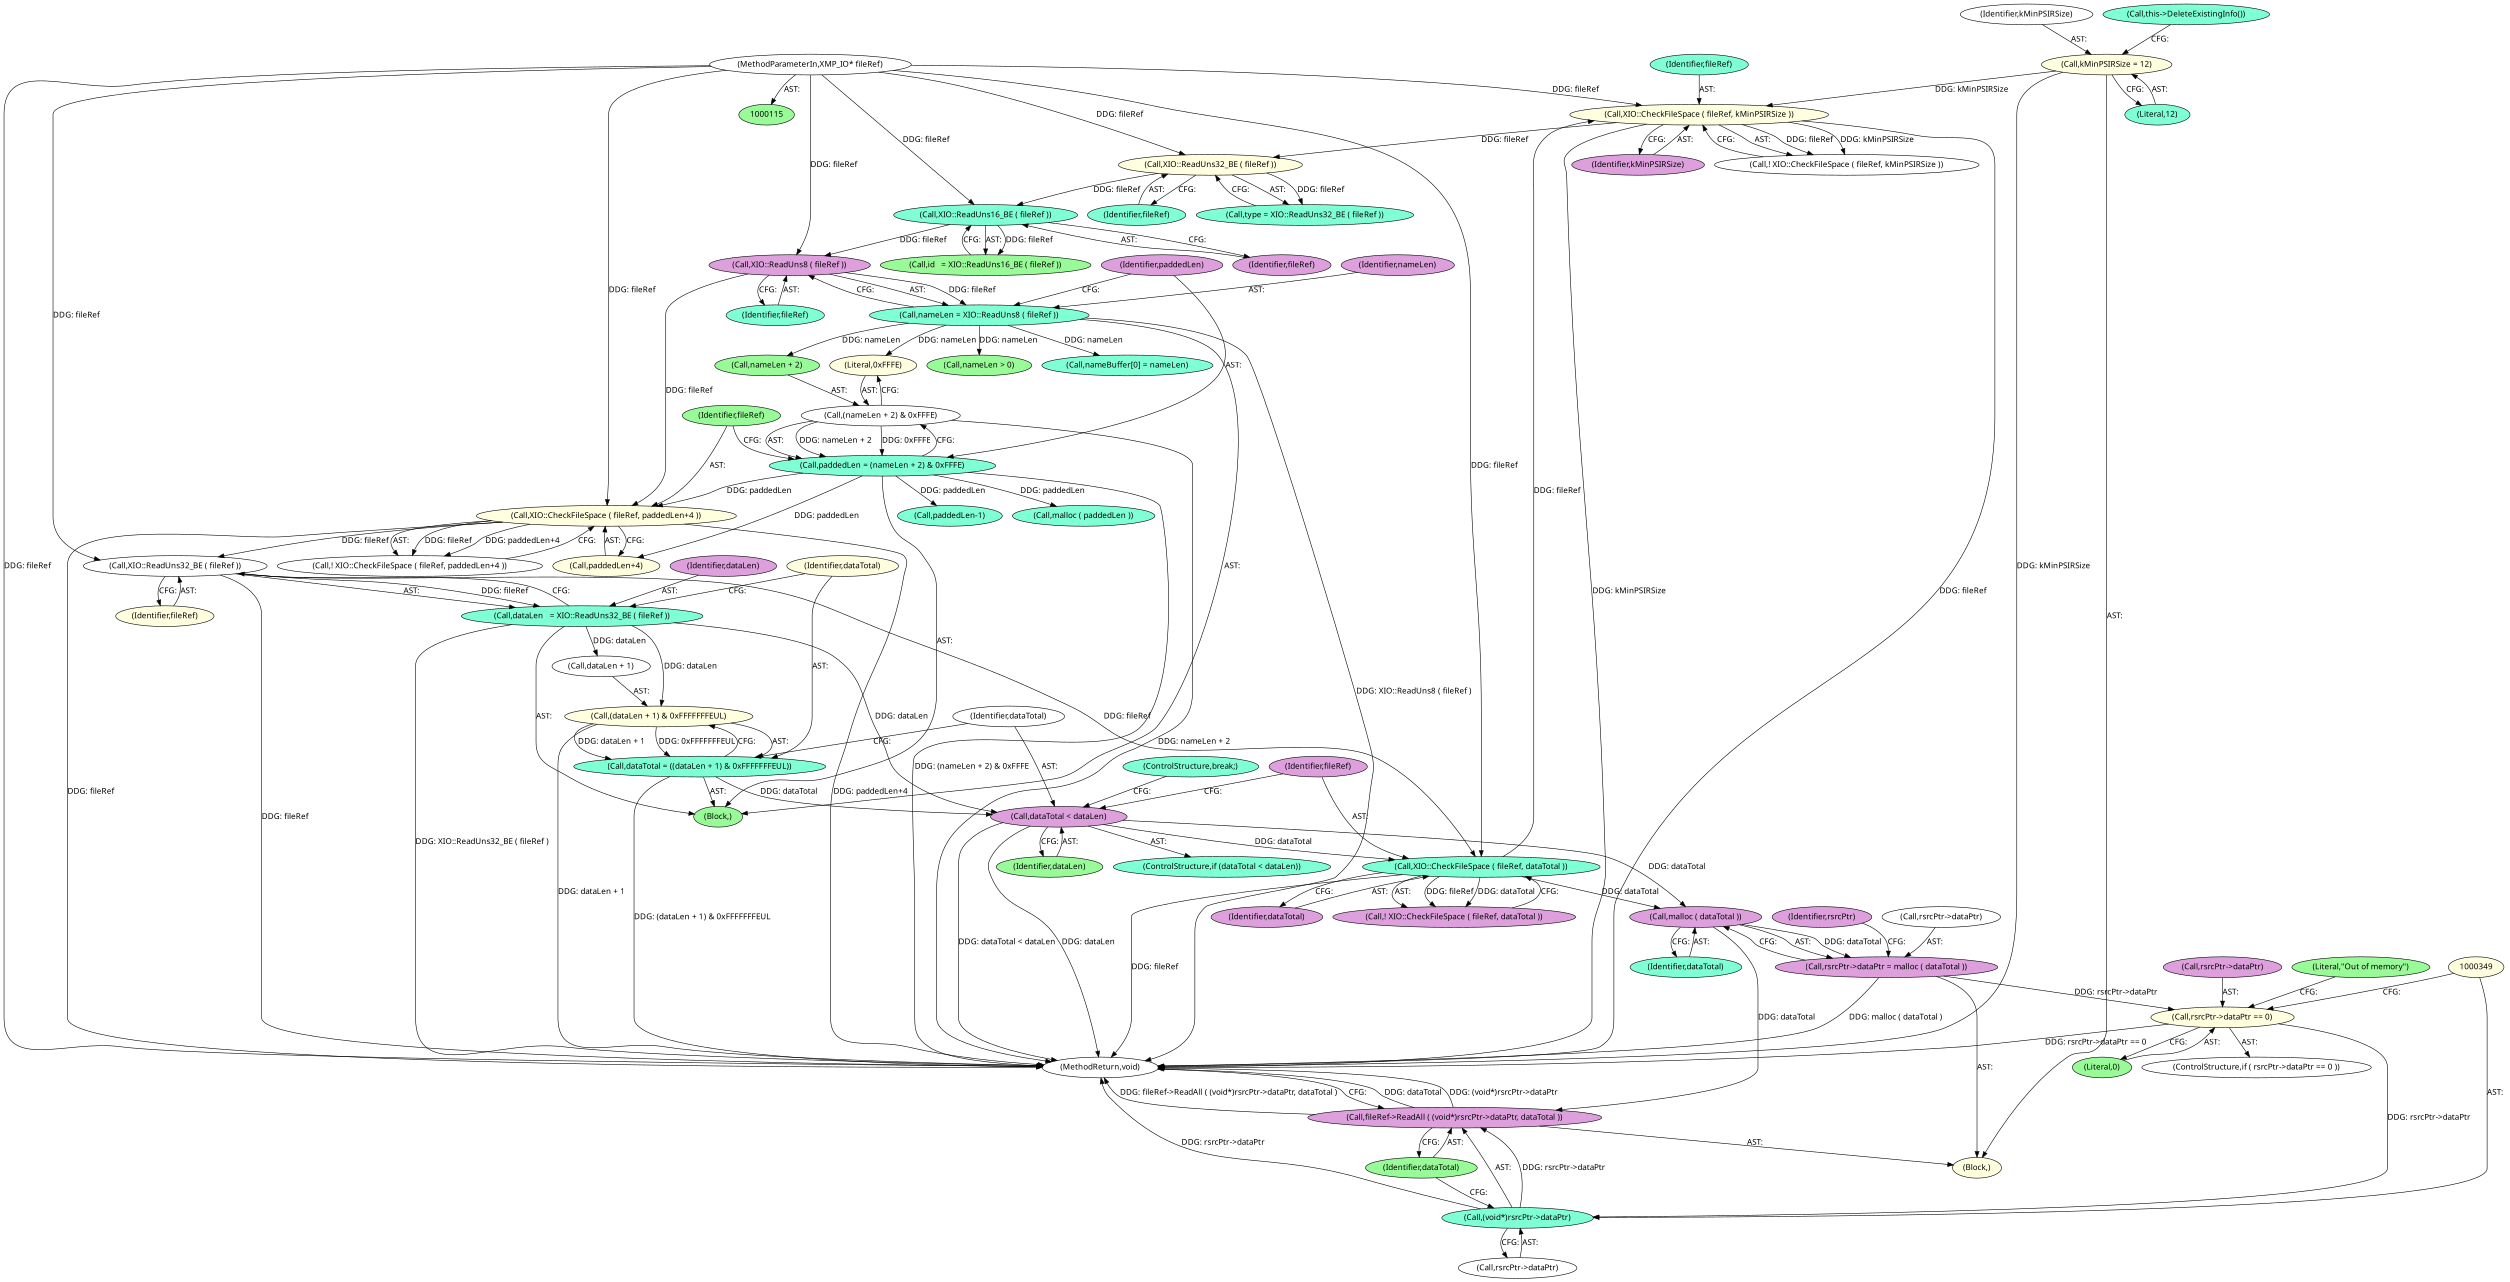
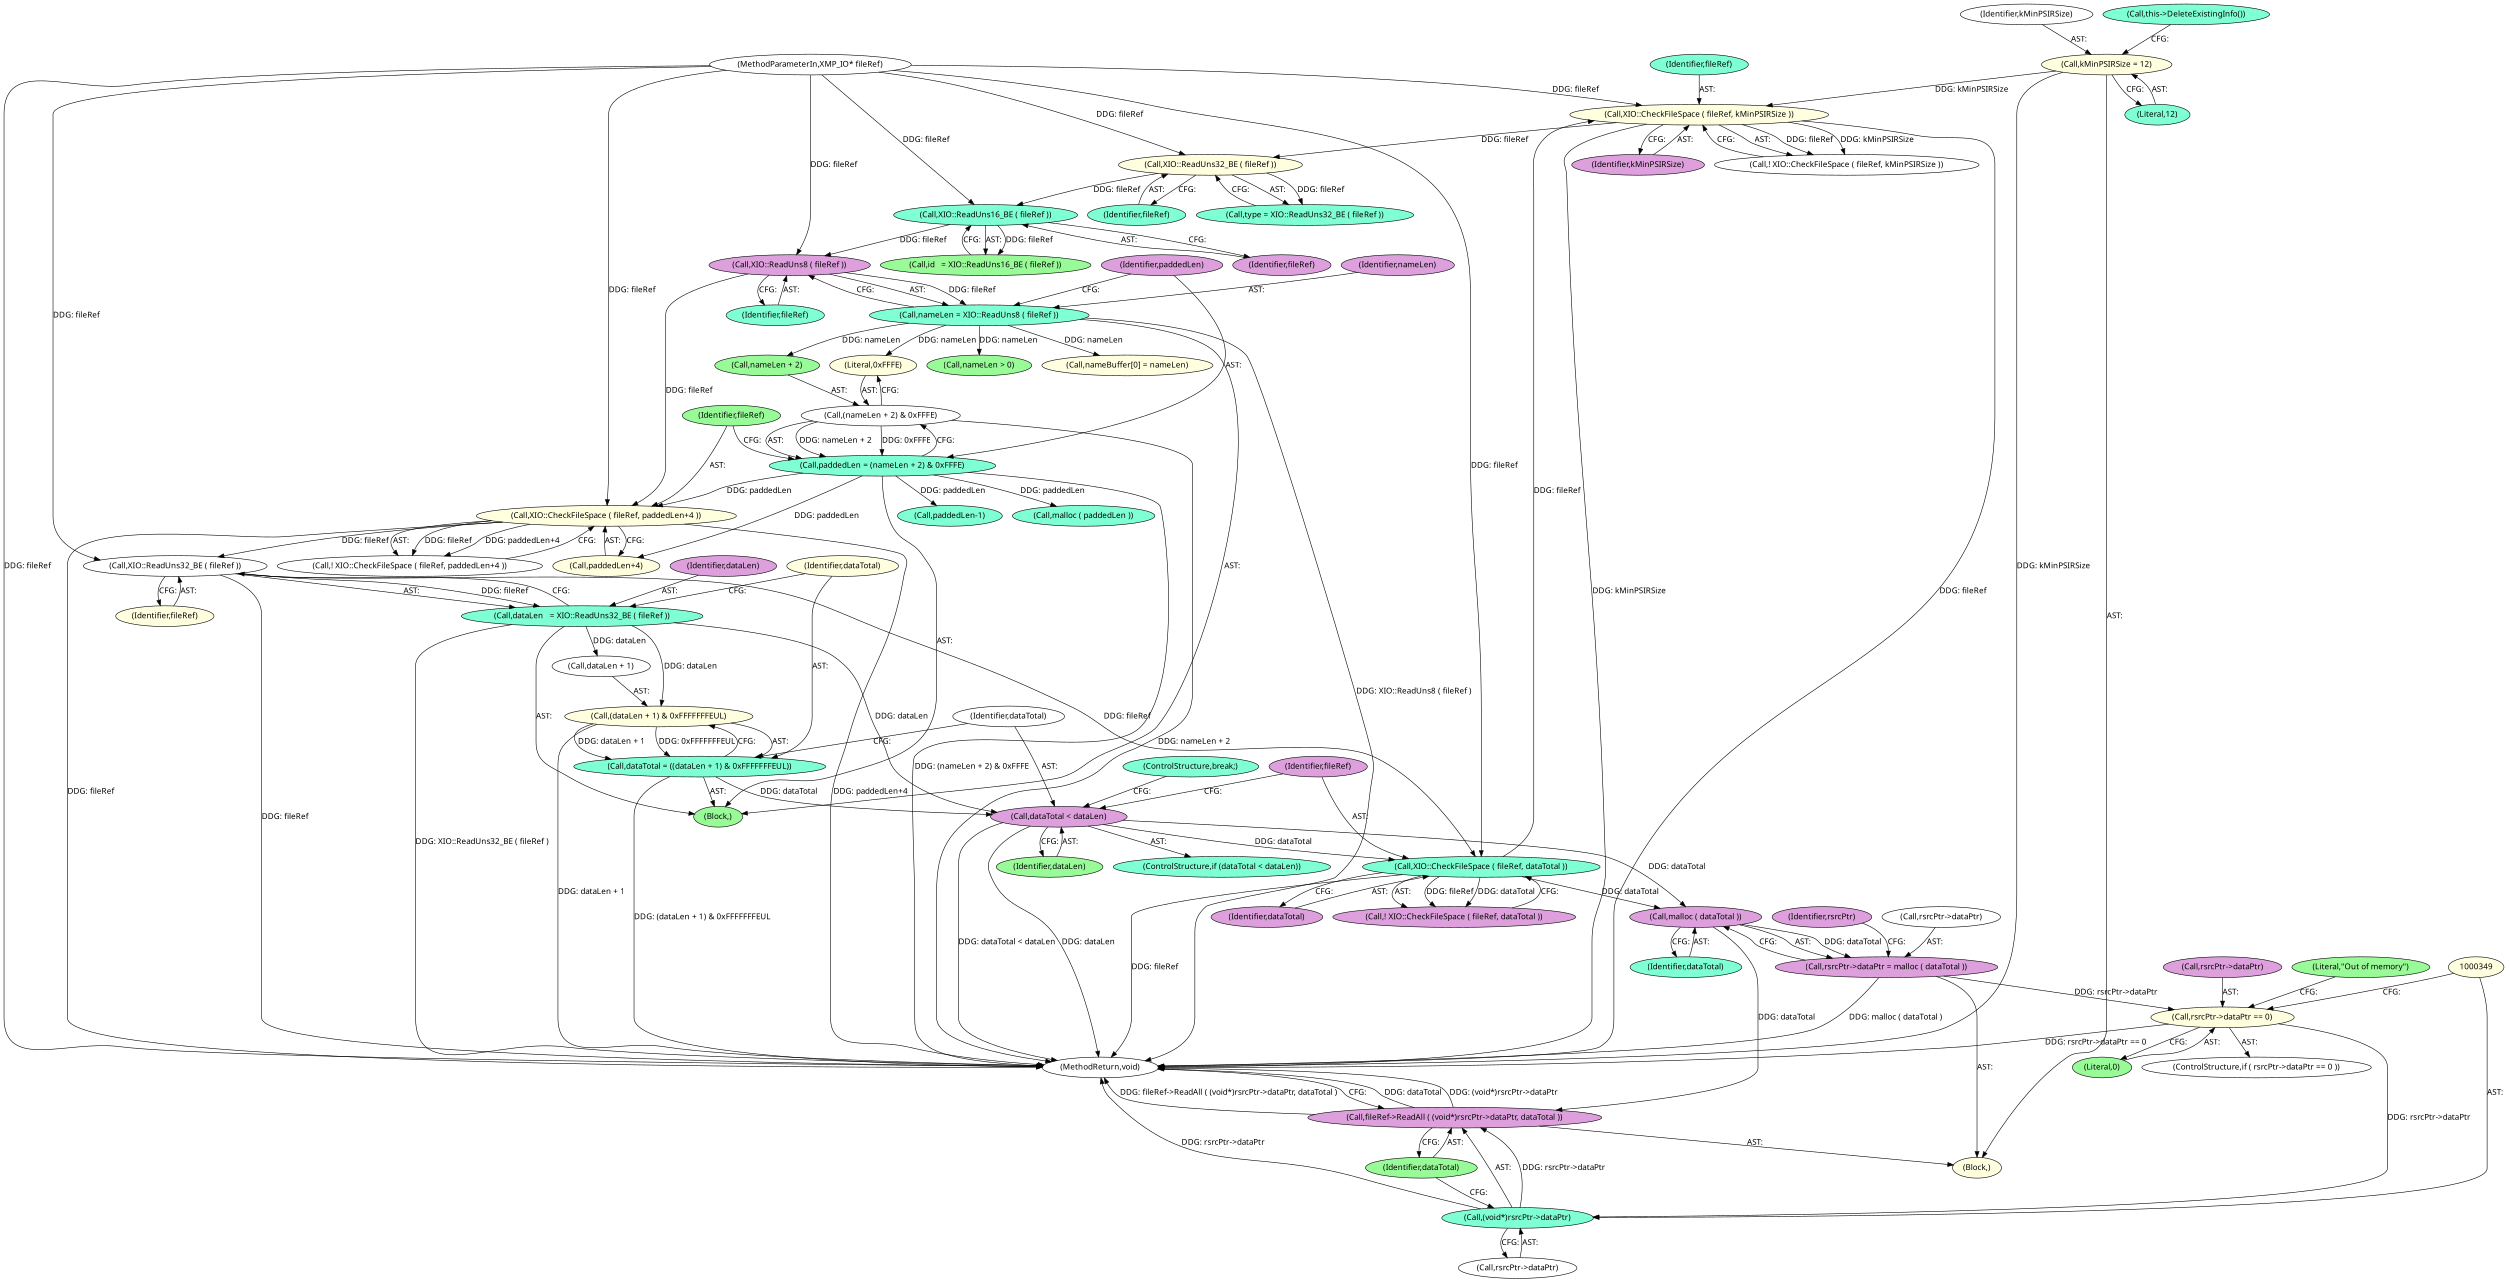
(767, 115) -> none
(1127, 365) -> (1127, 365)
